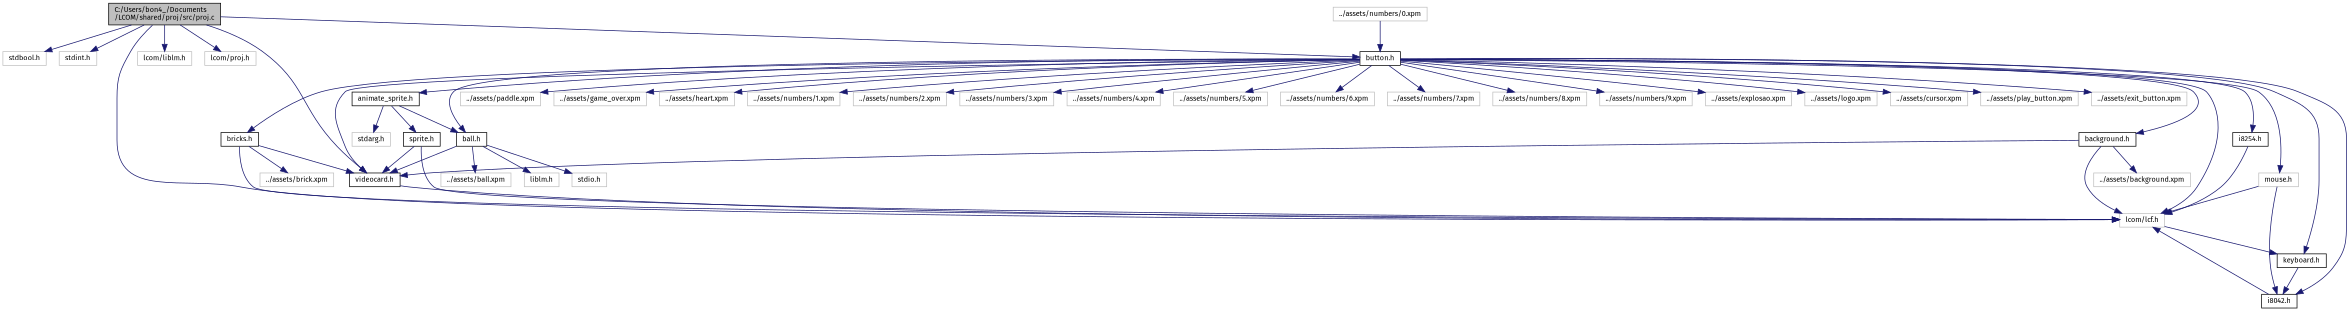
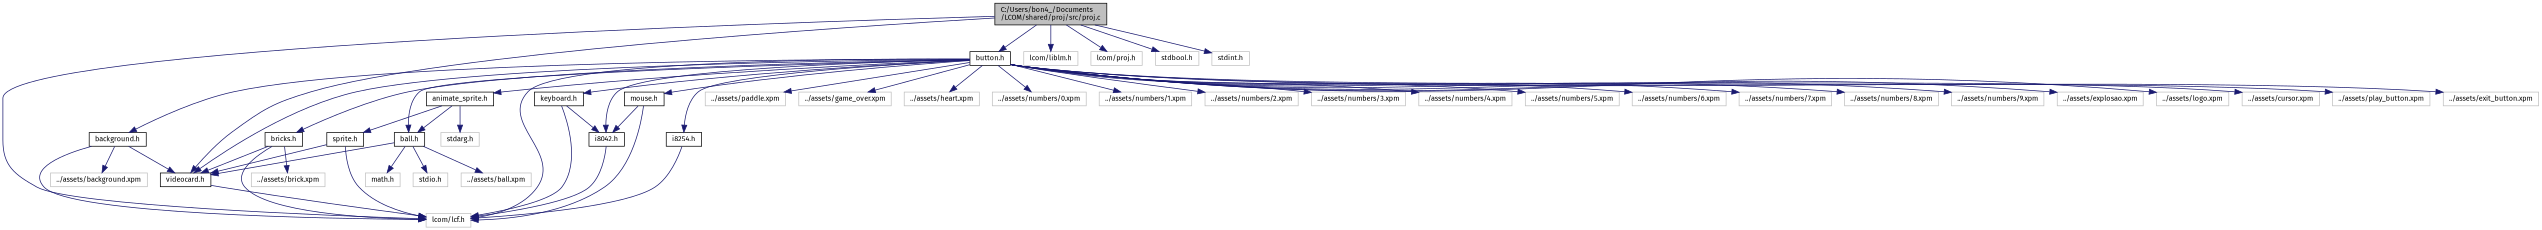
(1380, 33) -> (1012, 76)
(542, 180) -> (383, 180)
(2279, 180) -> (644, 99)
(2217, 239) -> (560, 189)
